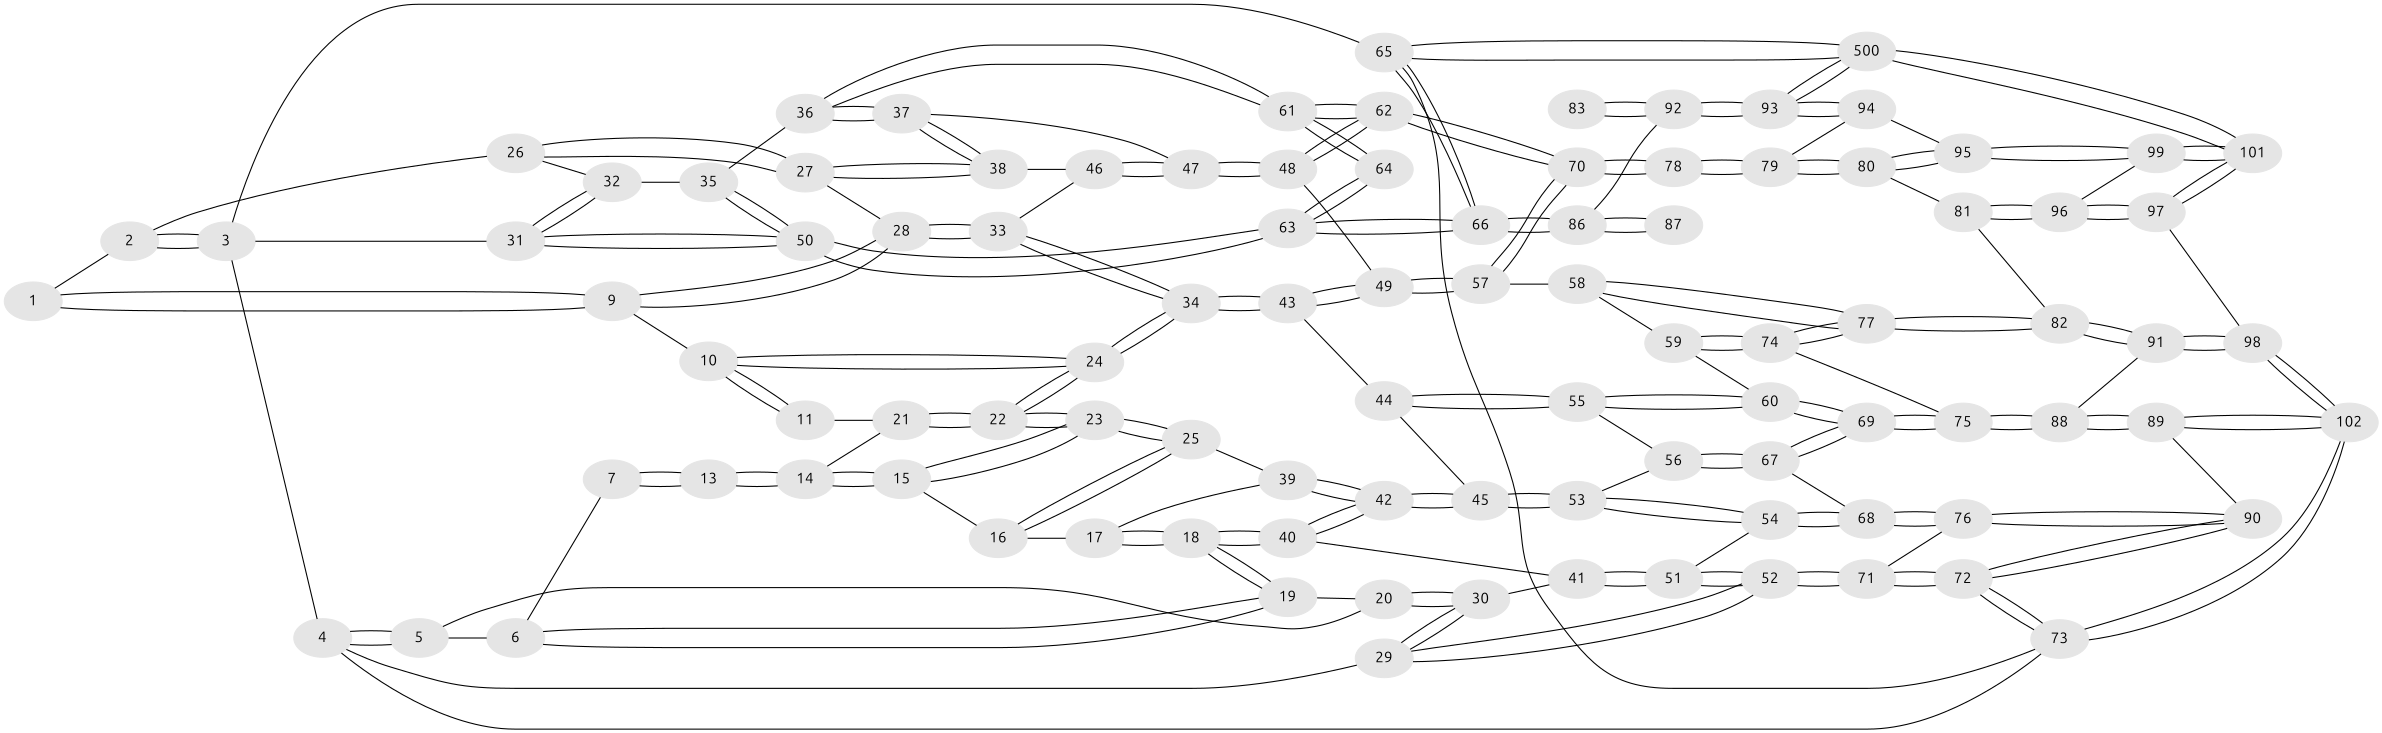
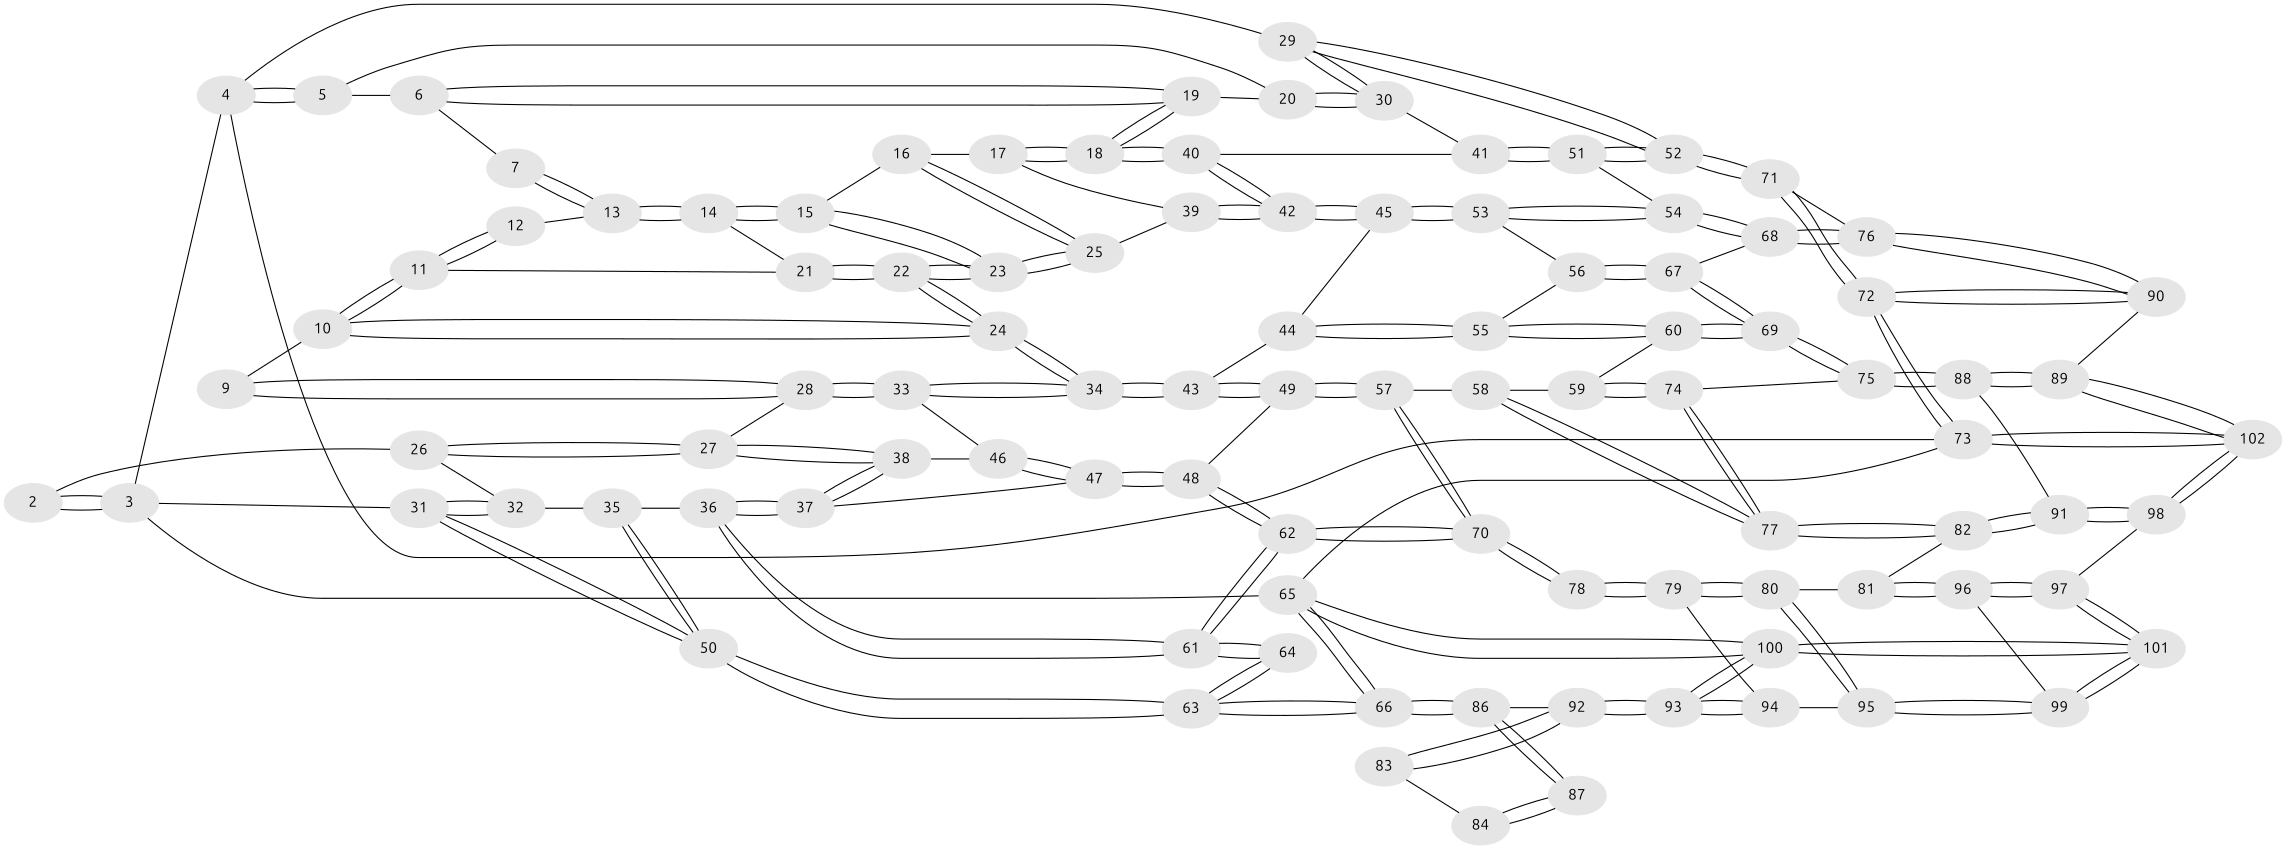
(1867, 51) -> (1770, 649)
none -> (516, 226)
(33, 301) -> none
none -> (1481, 826)
